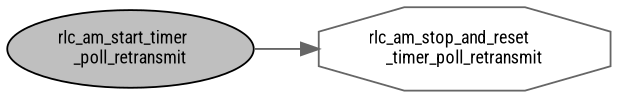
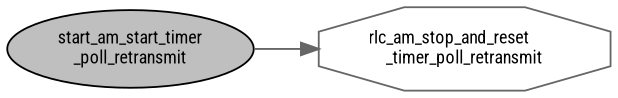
(130, 49) -> (130, 49)
